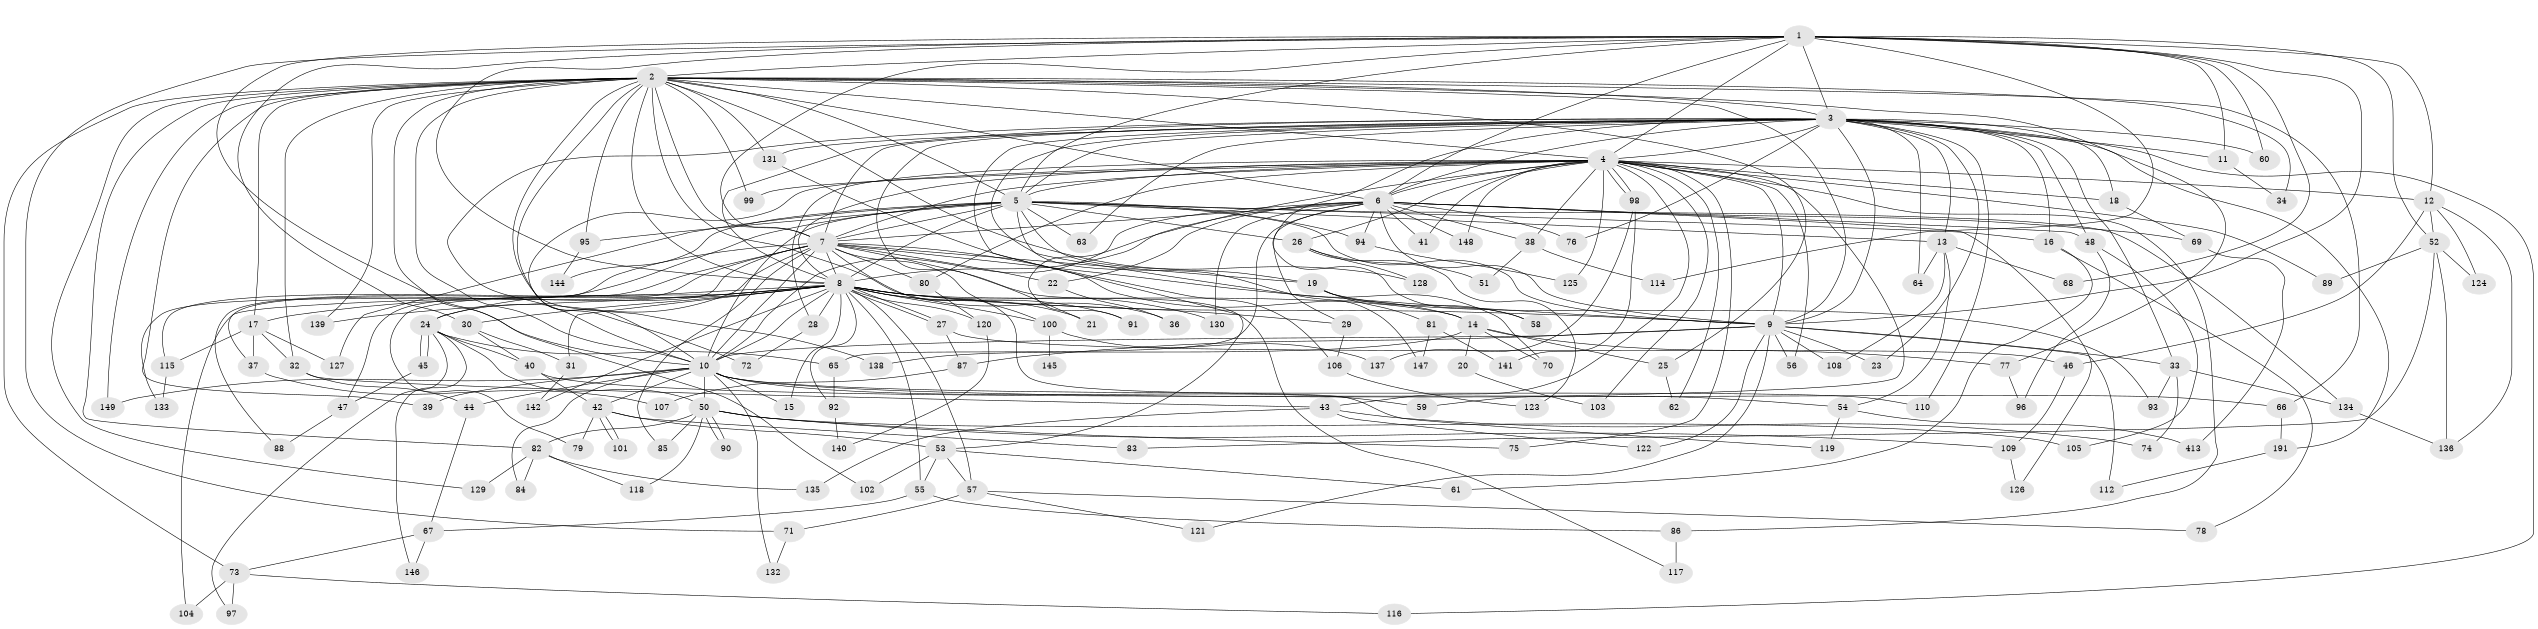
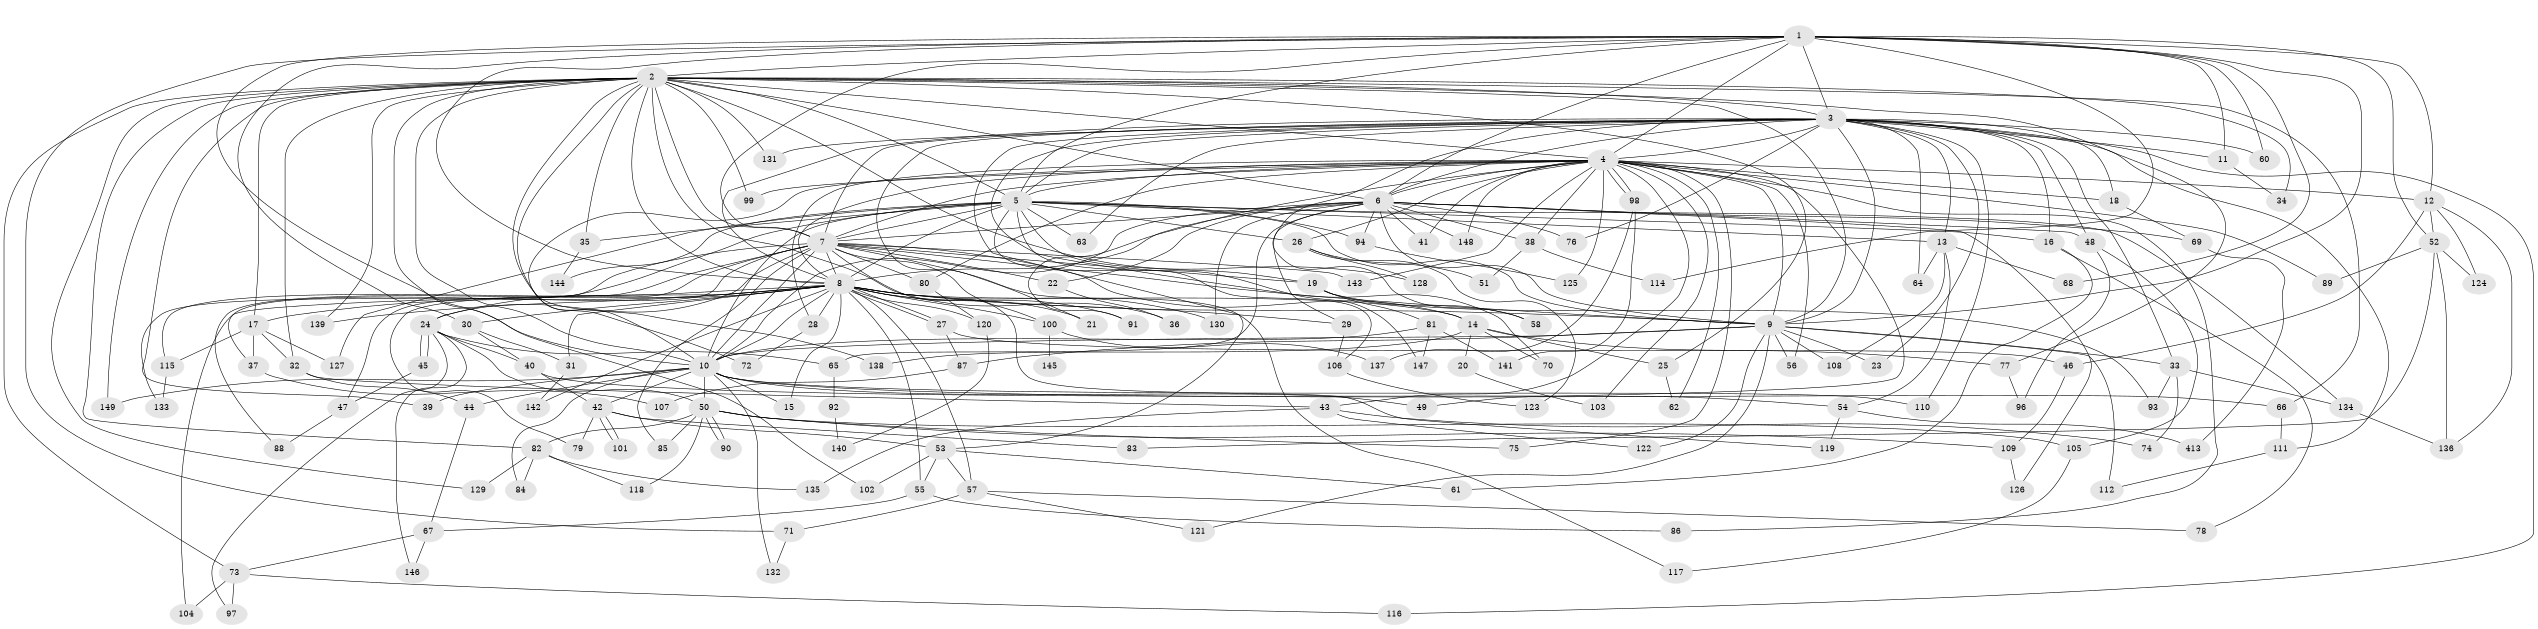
(1018, 130) -> (961, 339)
(585, 243) -> (585, 243)
(971, 246) -> (1221, 291)
none -> (1355, 284)
(845, 343) -> none
(1422, 408) -> (1422, 408)
(2281, 449) -> (2281, 449)
(1676, 552) -> (1894, 543)
